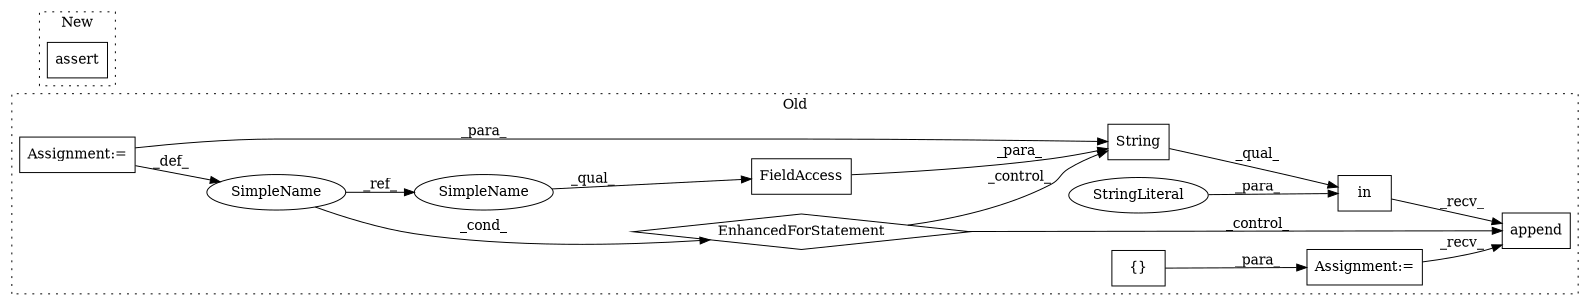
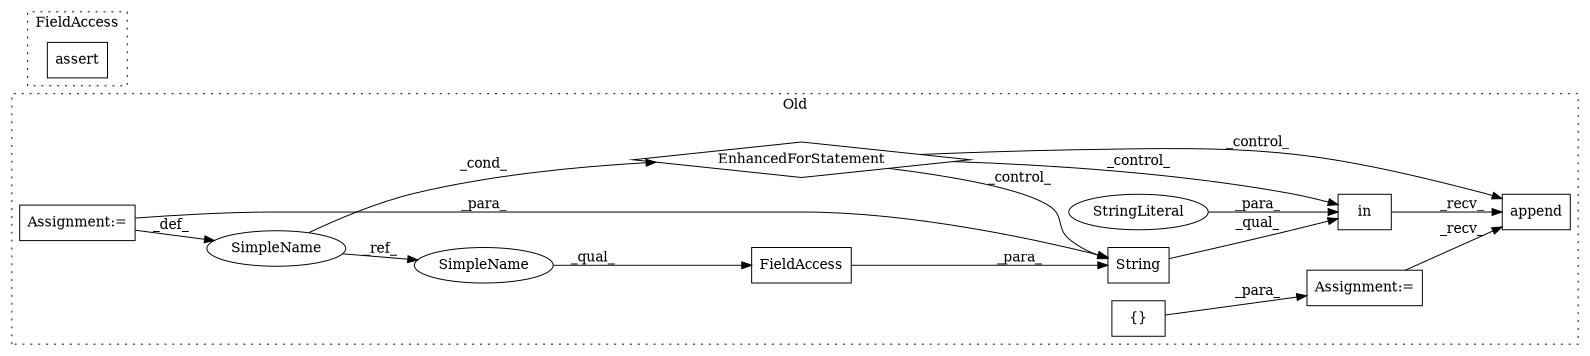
(77, 23) -> (77, 23)
none -> (1142, 174)
